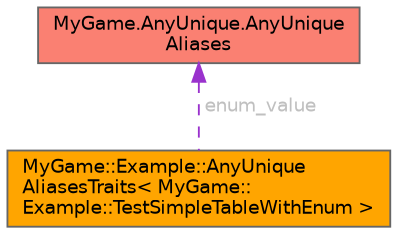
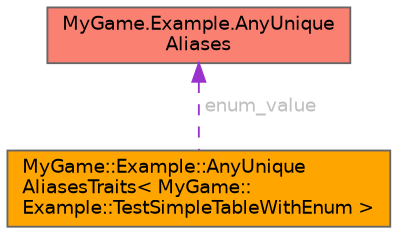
(199, 35) -> (199, 35)
